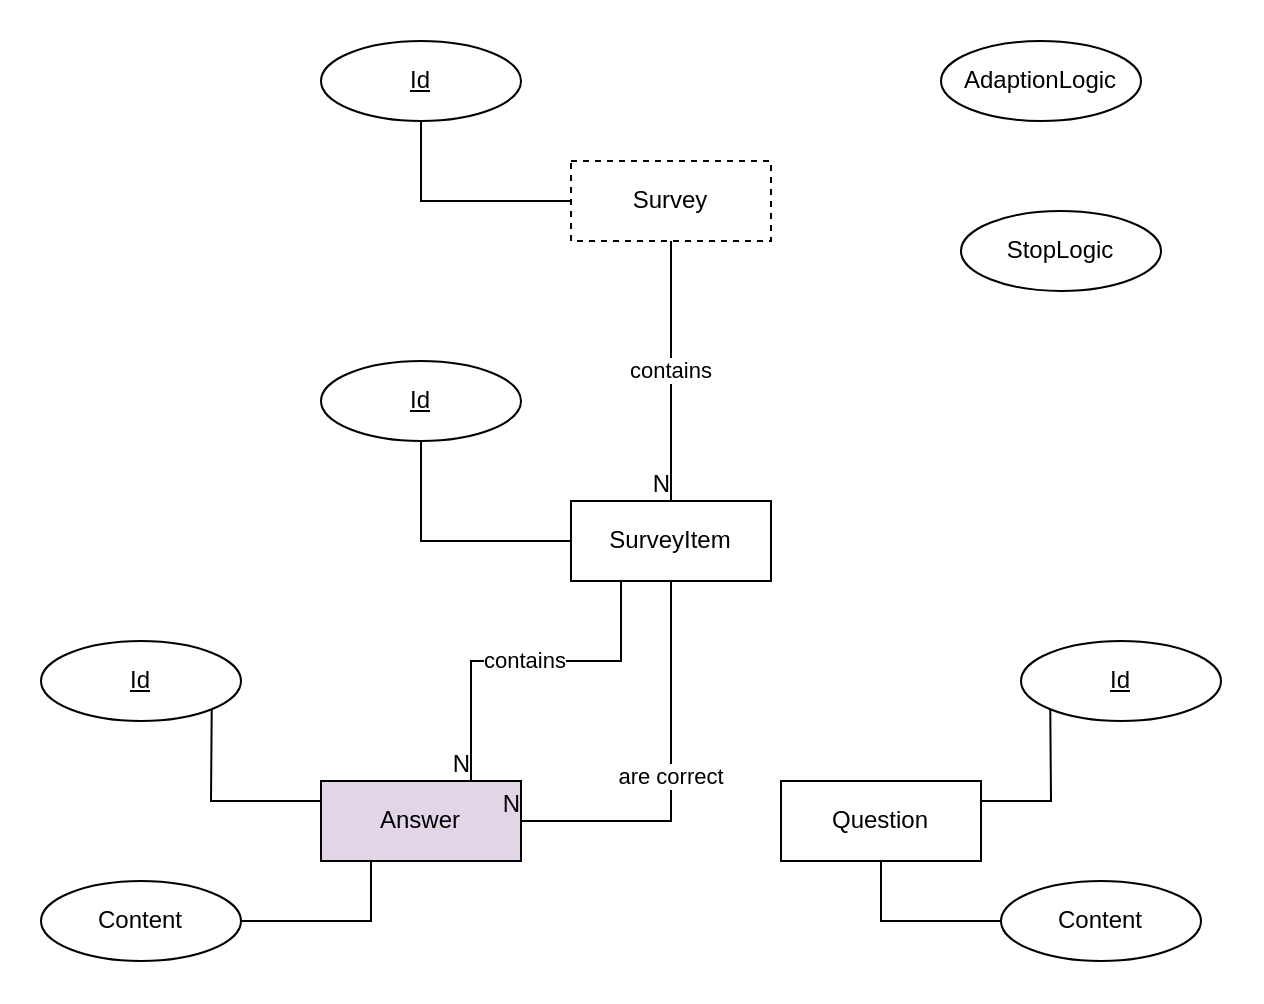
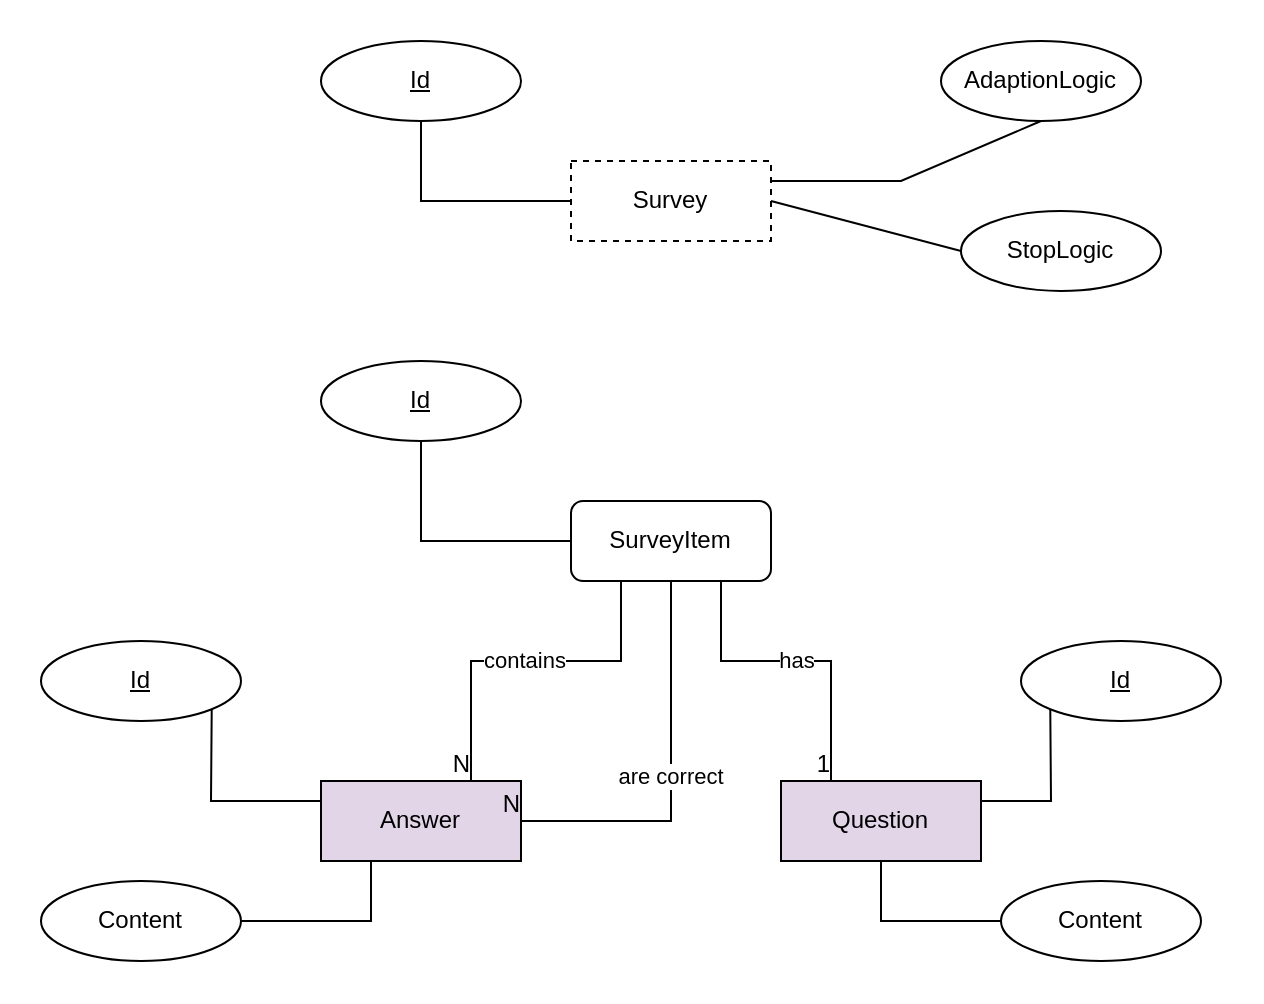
none -> (911, 177)
none -> (866, 226)
(671, 371) -> none
(671, 541) -> (671, 541)
none -> (796, 661)
(881, 821) -> (881, 821)
